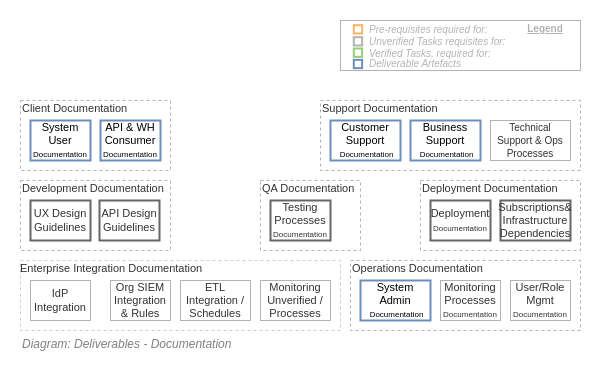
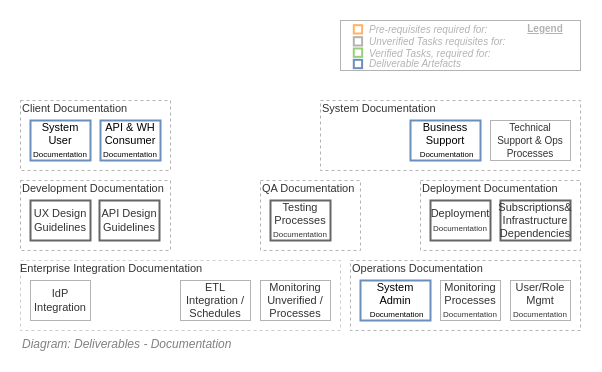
(384, 109) -> (381, 109)
(366, 141) -> none
(141, 301) -> none
